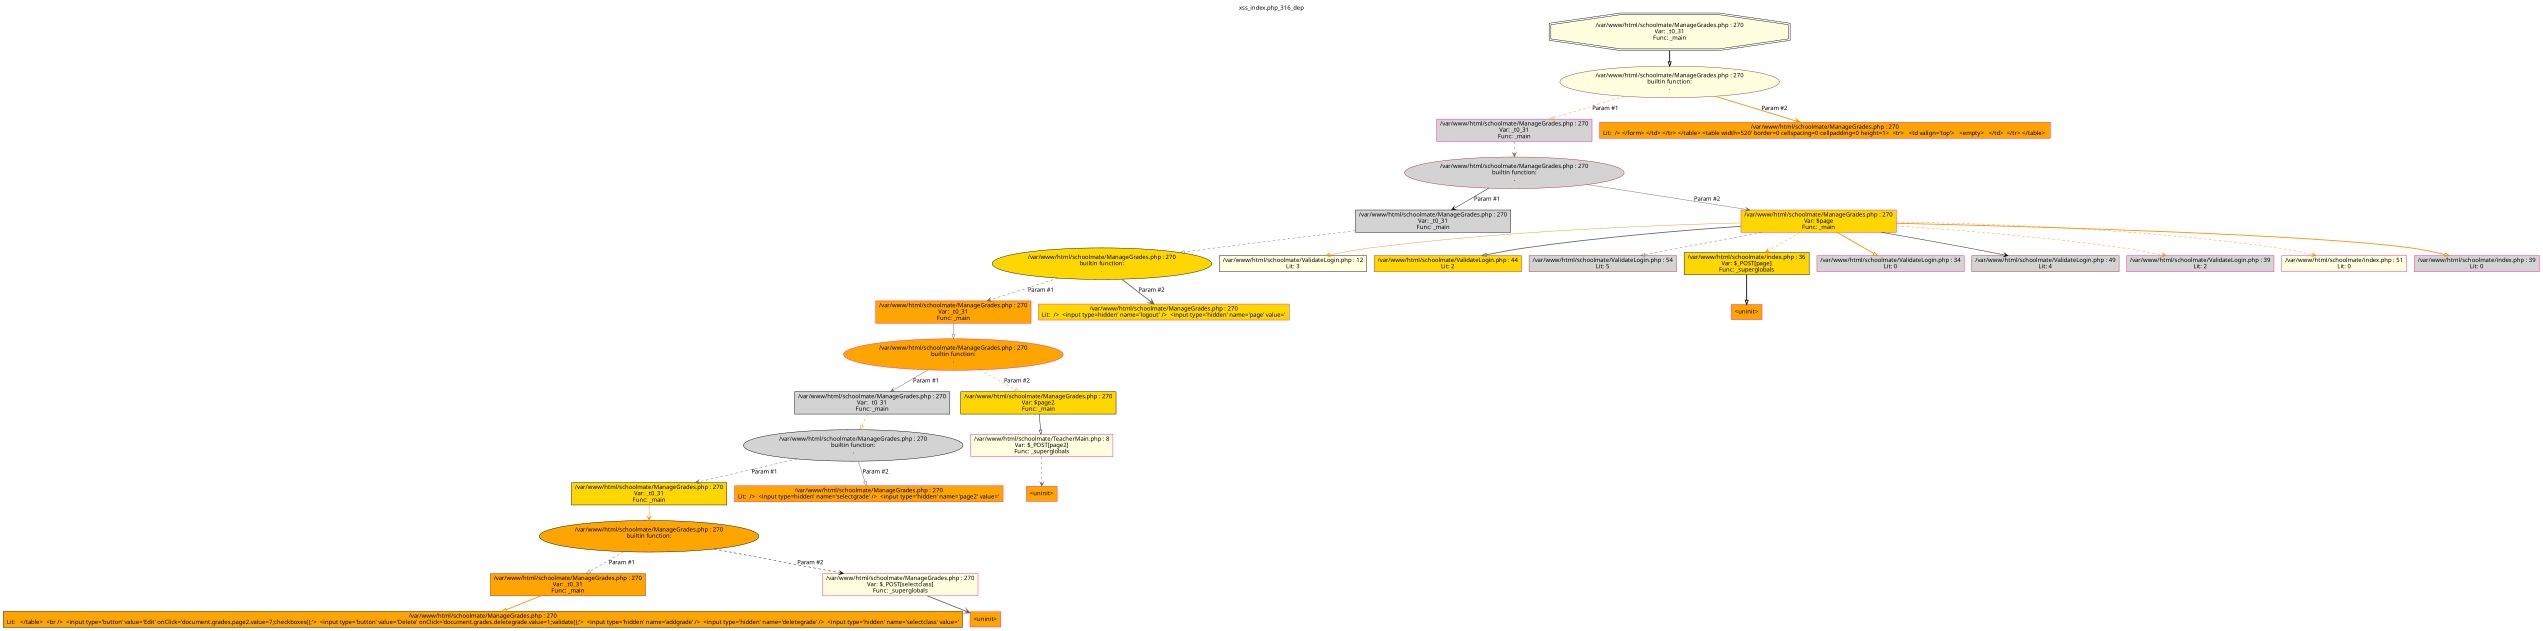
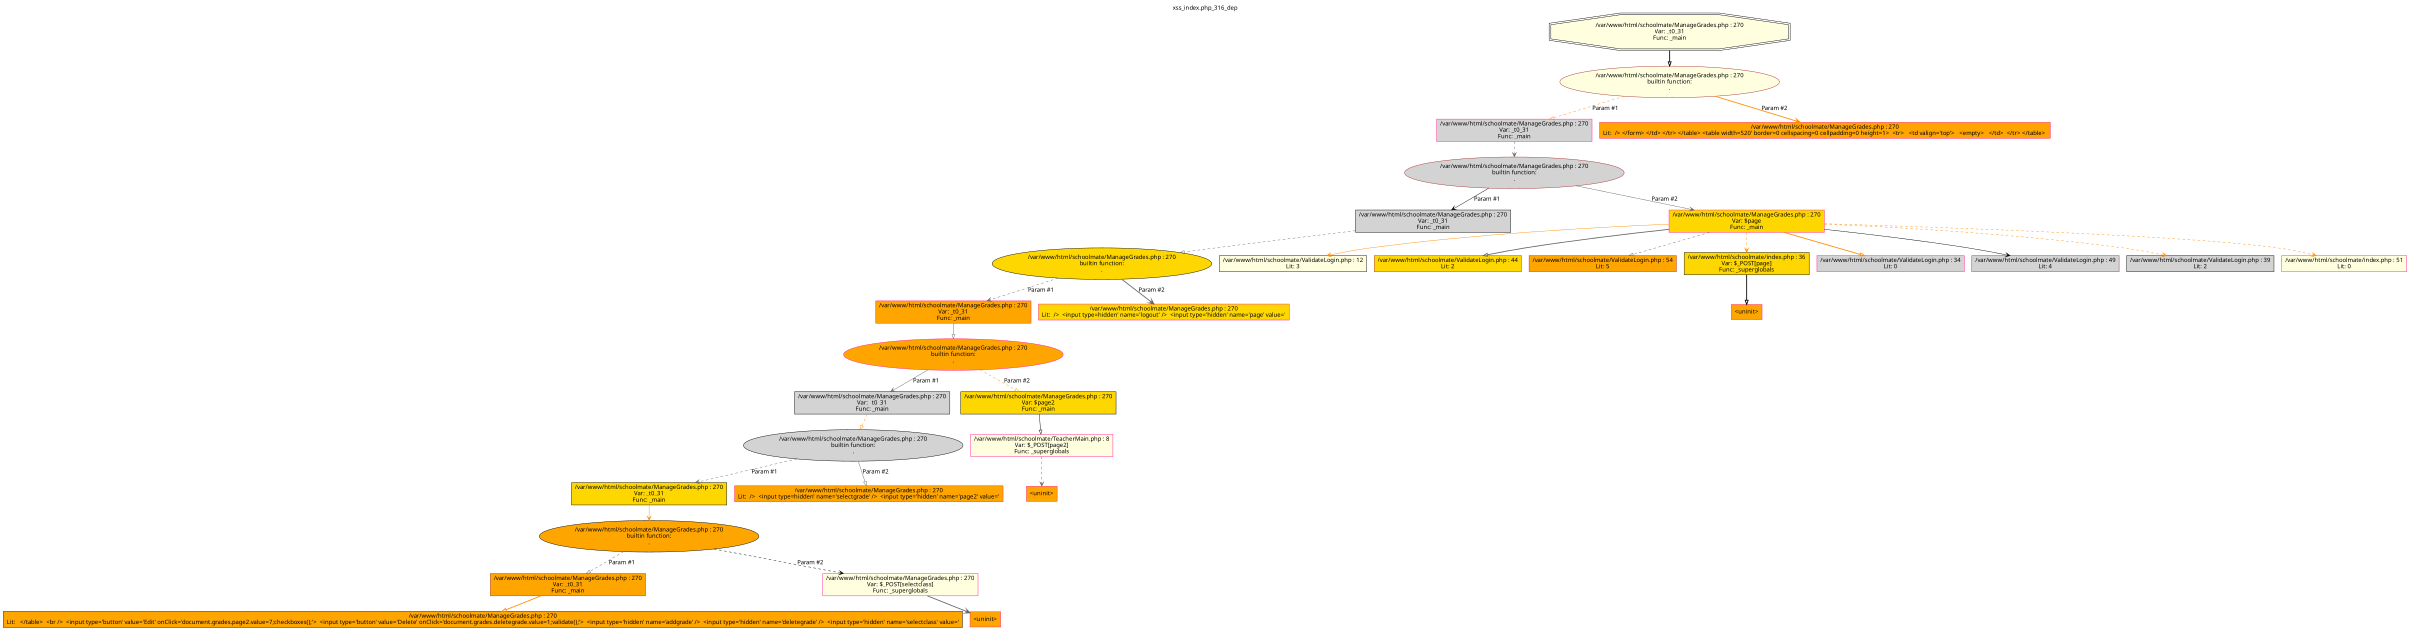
(1603, 264) -> (1603, 264)
(2200, 264) -> (2200, 264)
(2477, 264) -> none
